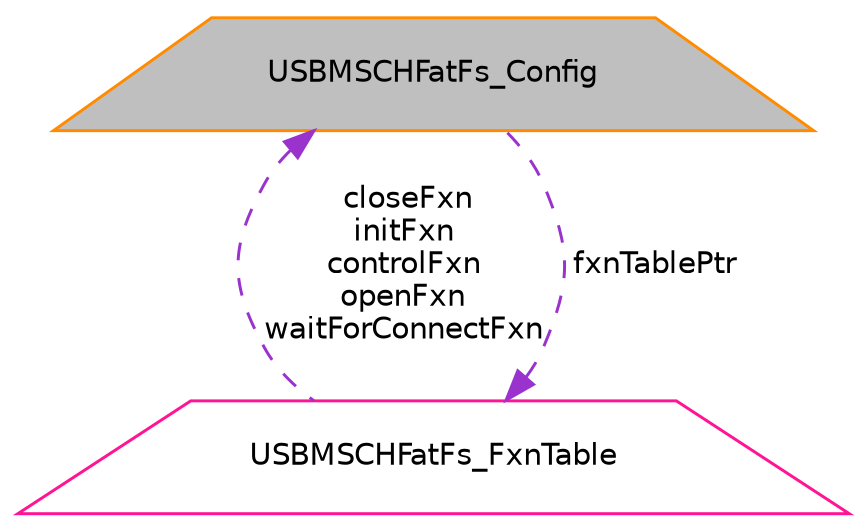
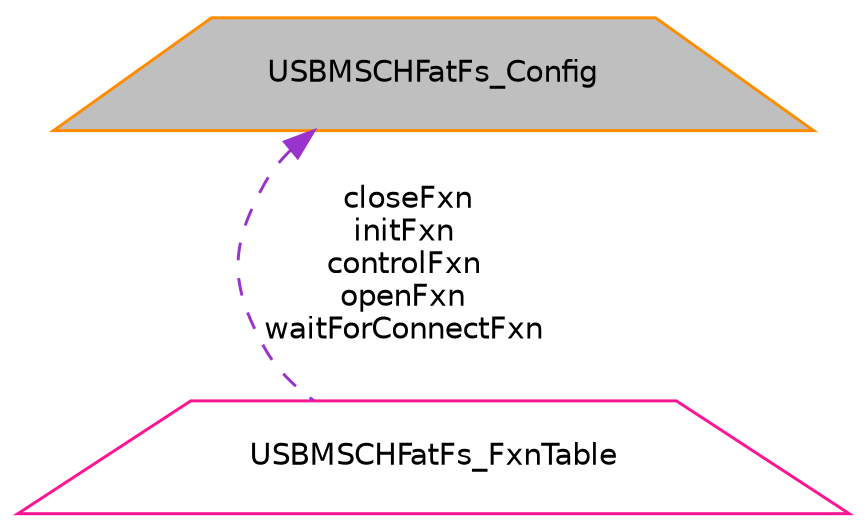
(563, 251) -> none
